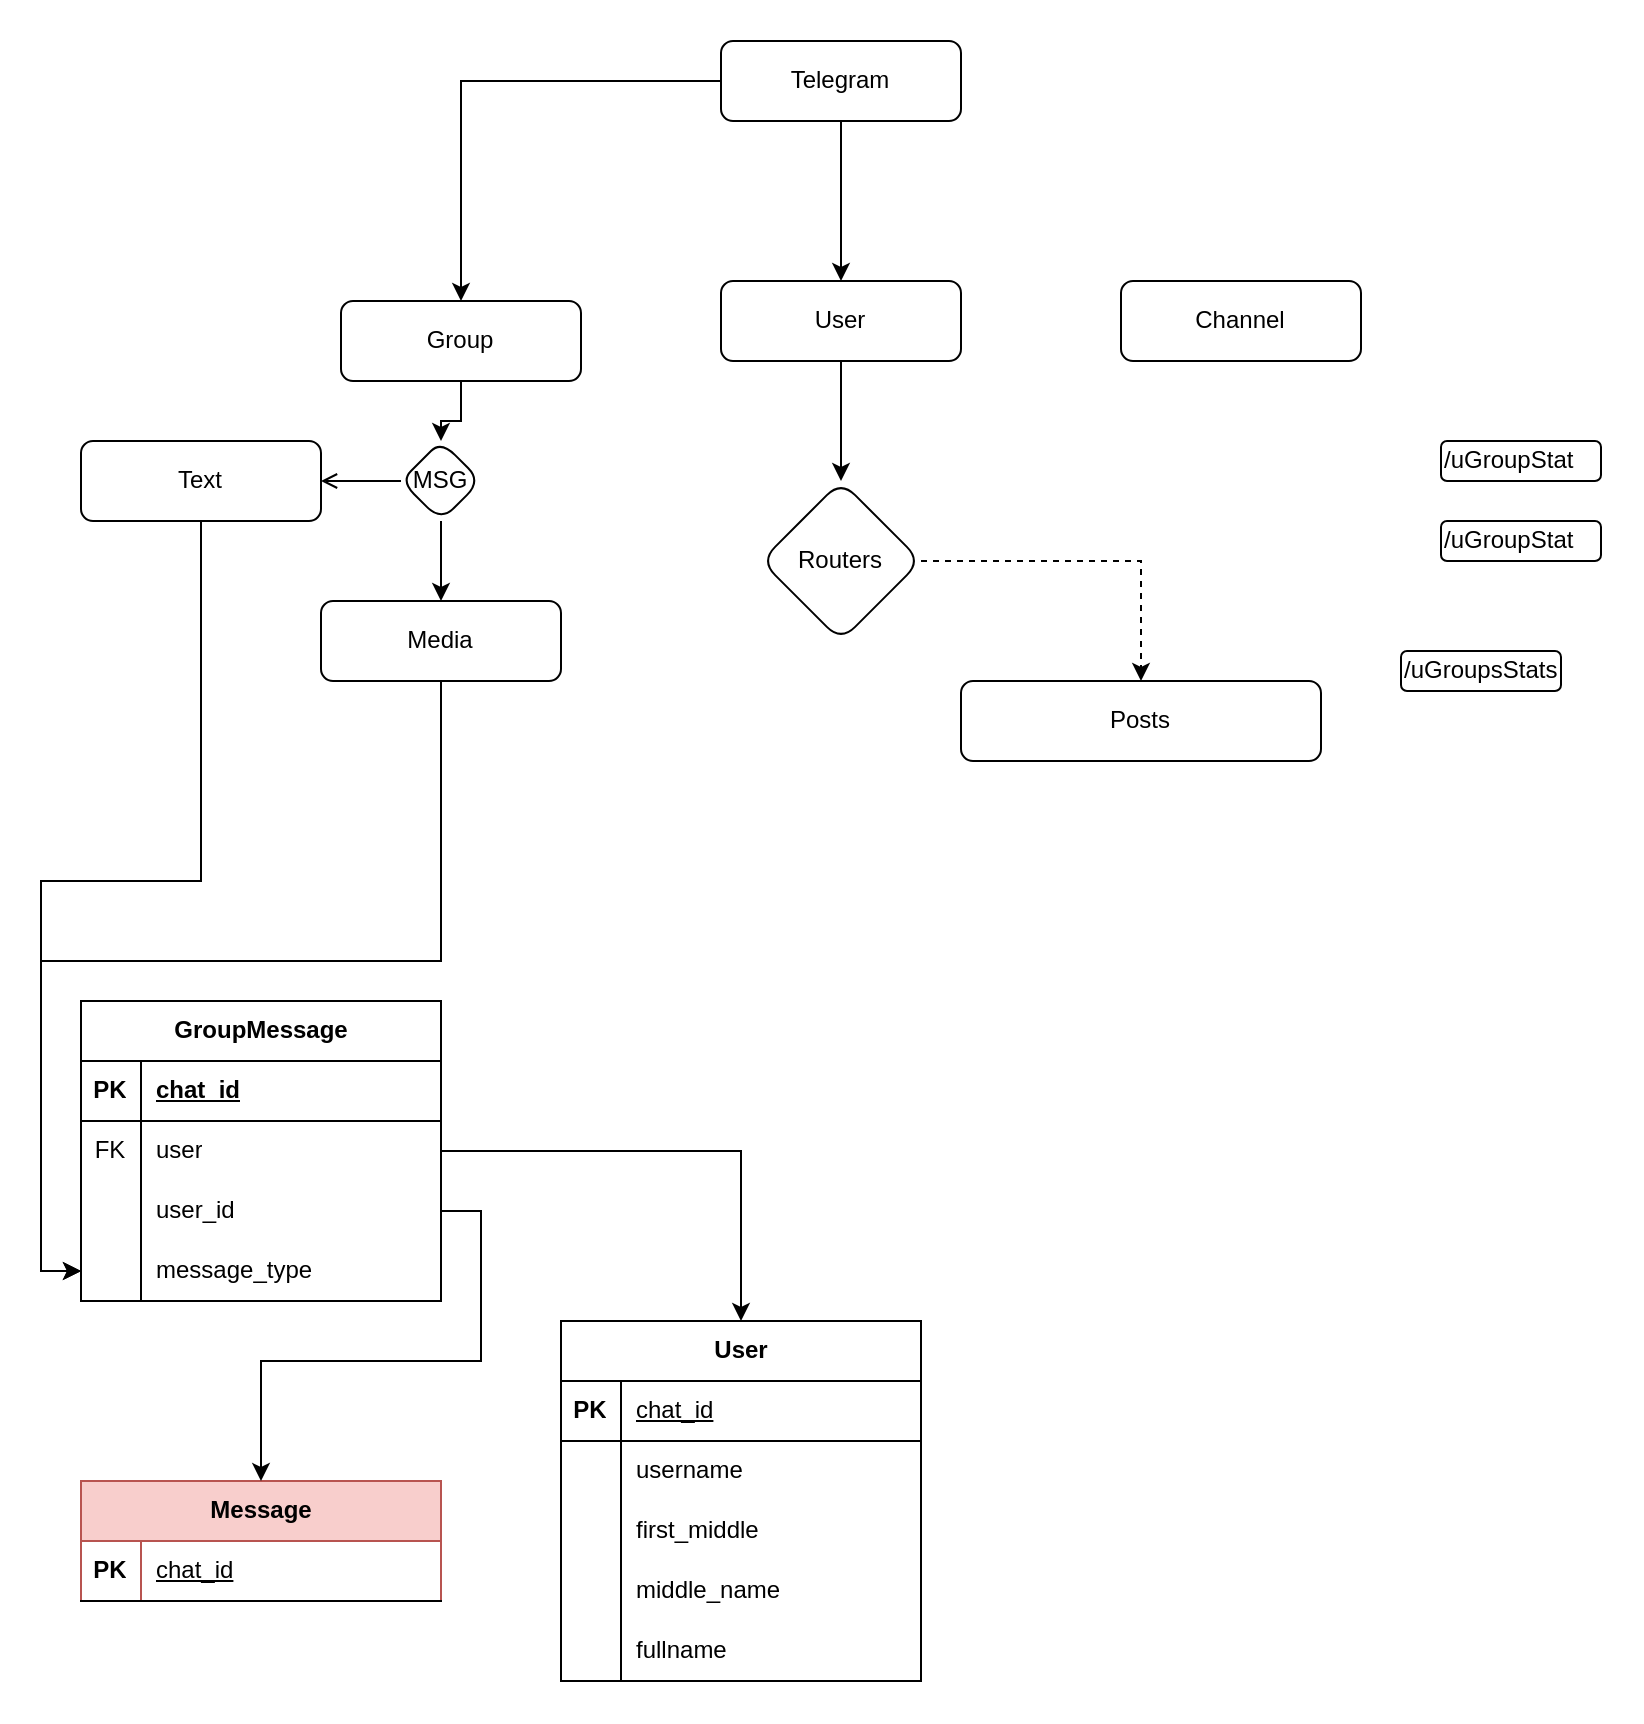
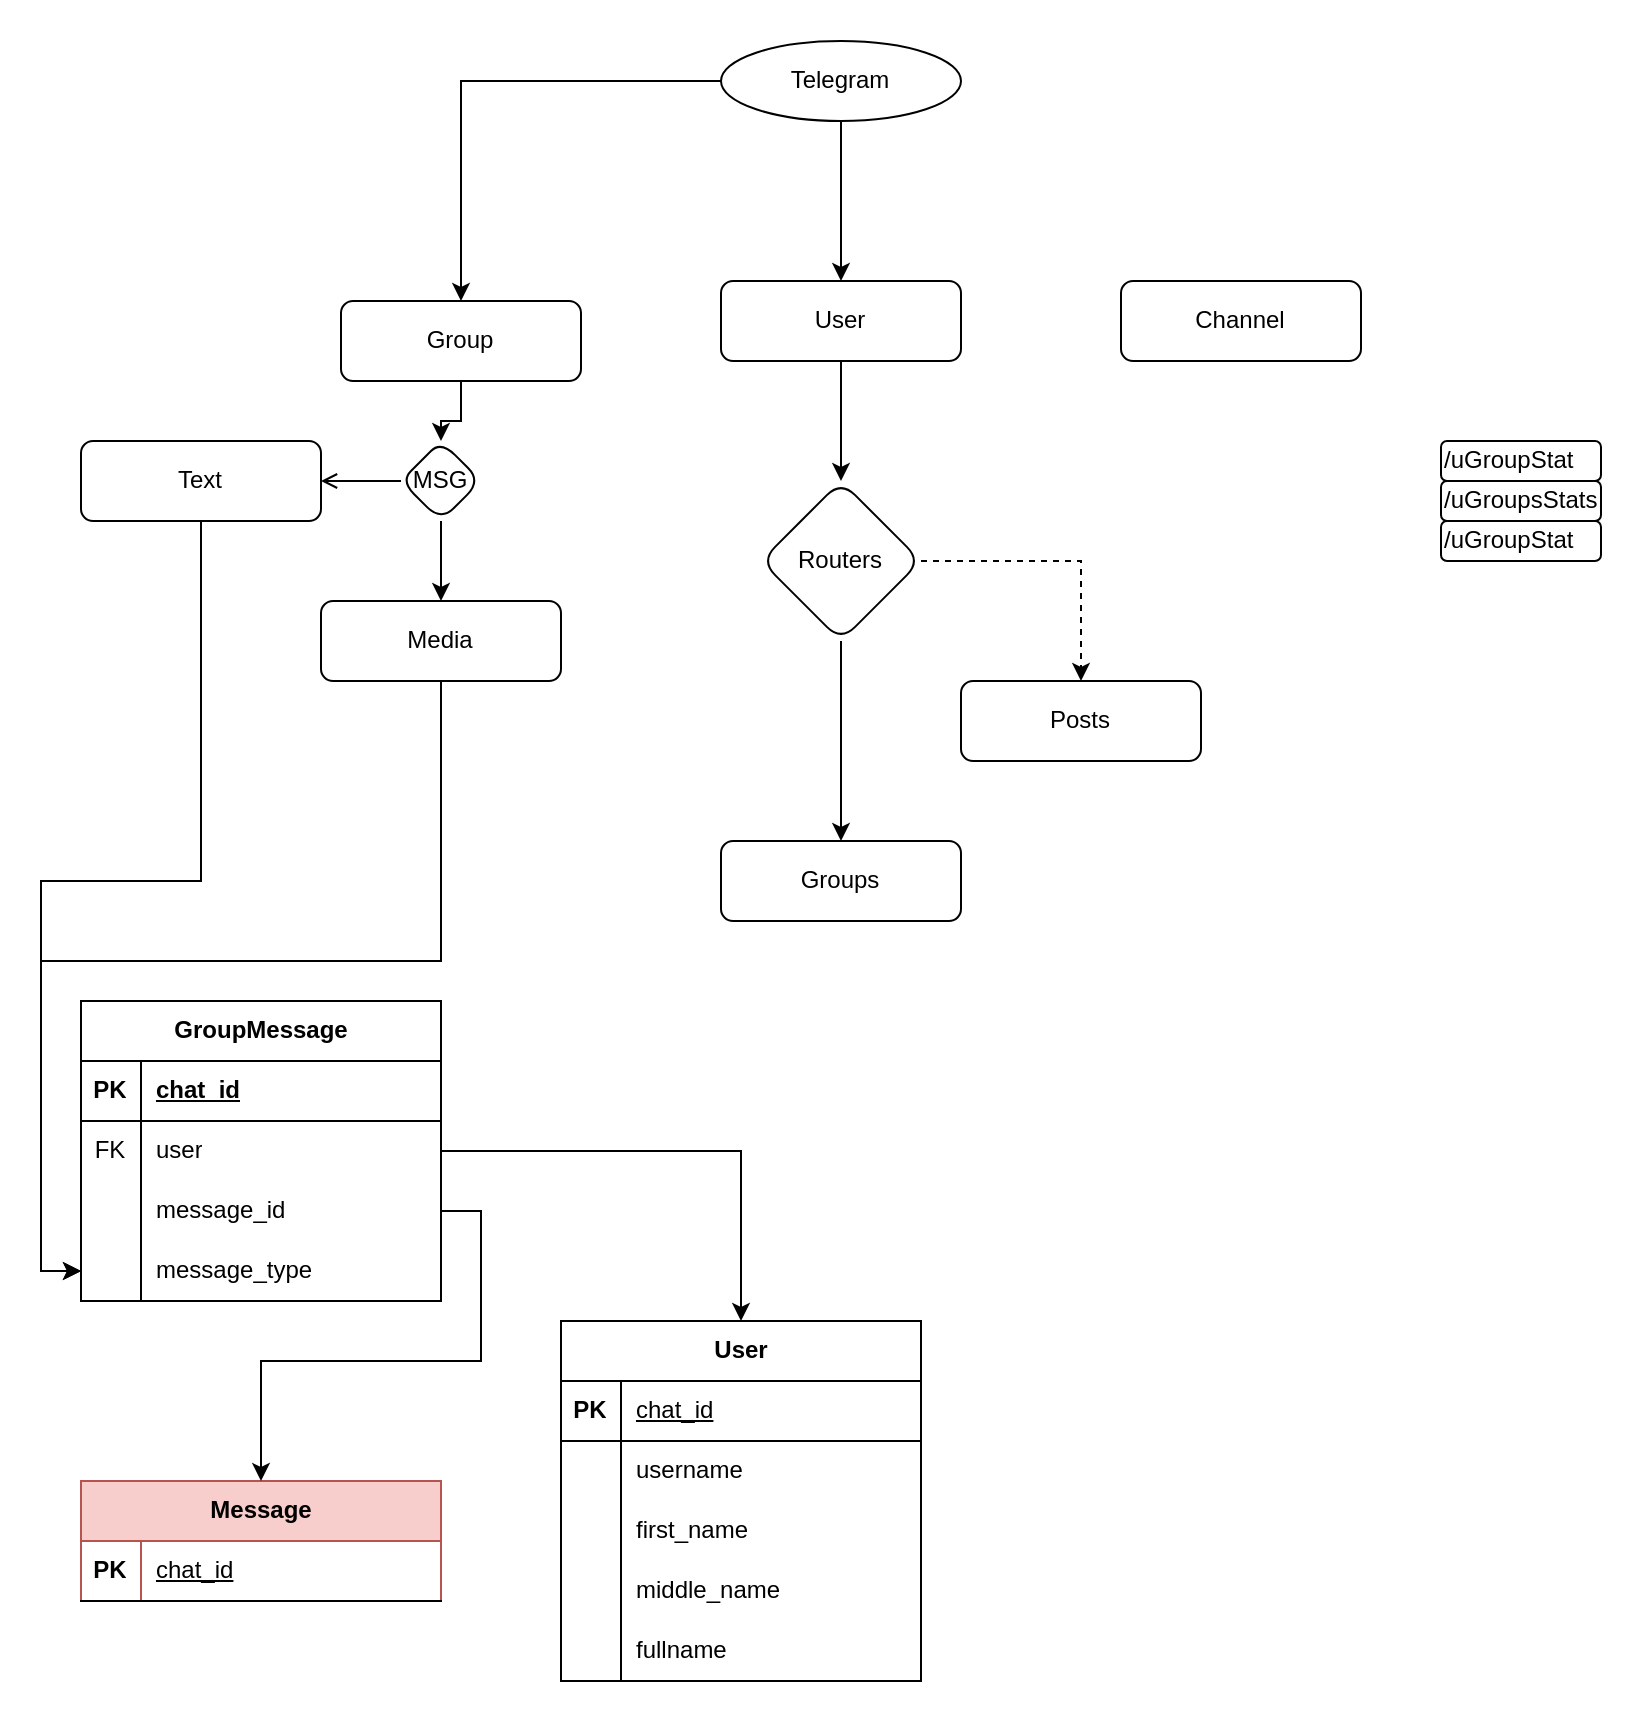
(841, 81) -> (841, 81)
(1481, 671) -> (1521, 501)
(1141, 721) -> (1081, 721)
none -> (841, 734)
none -> (841, 881)
(201, 1211) -> (221, 1211)
(708, 1531) -> (701, 1531)
